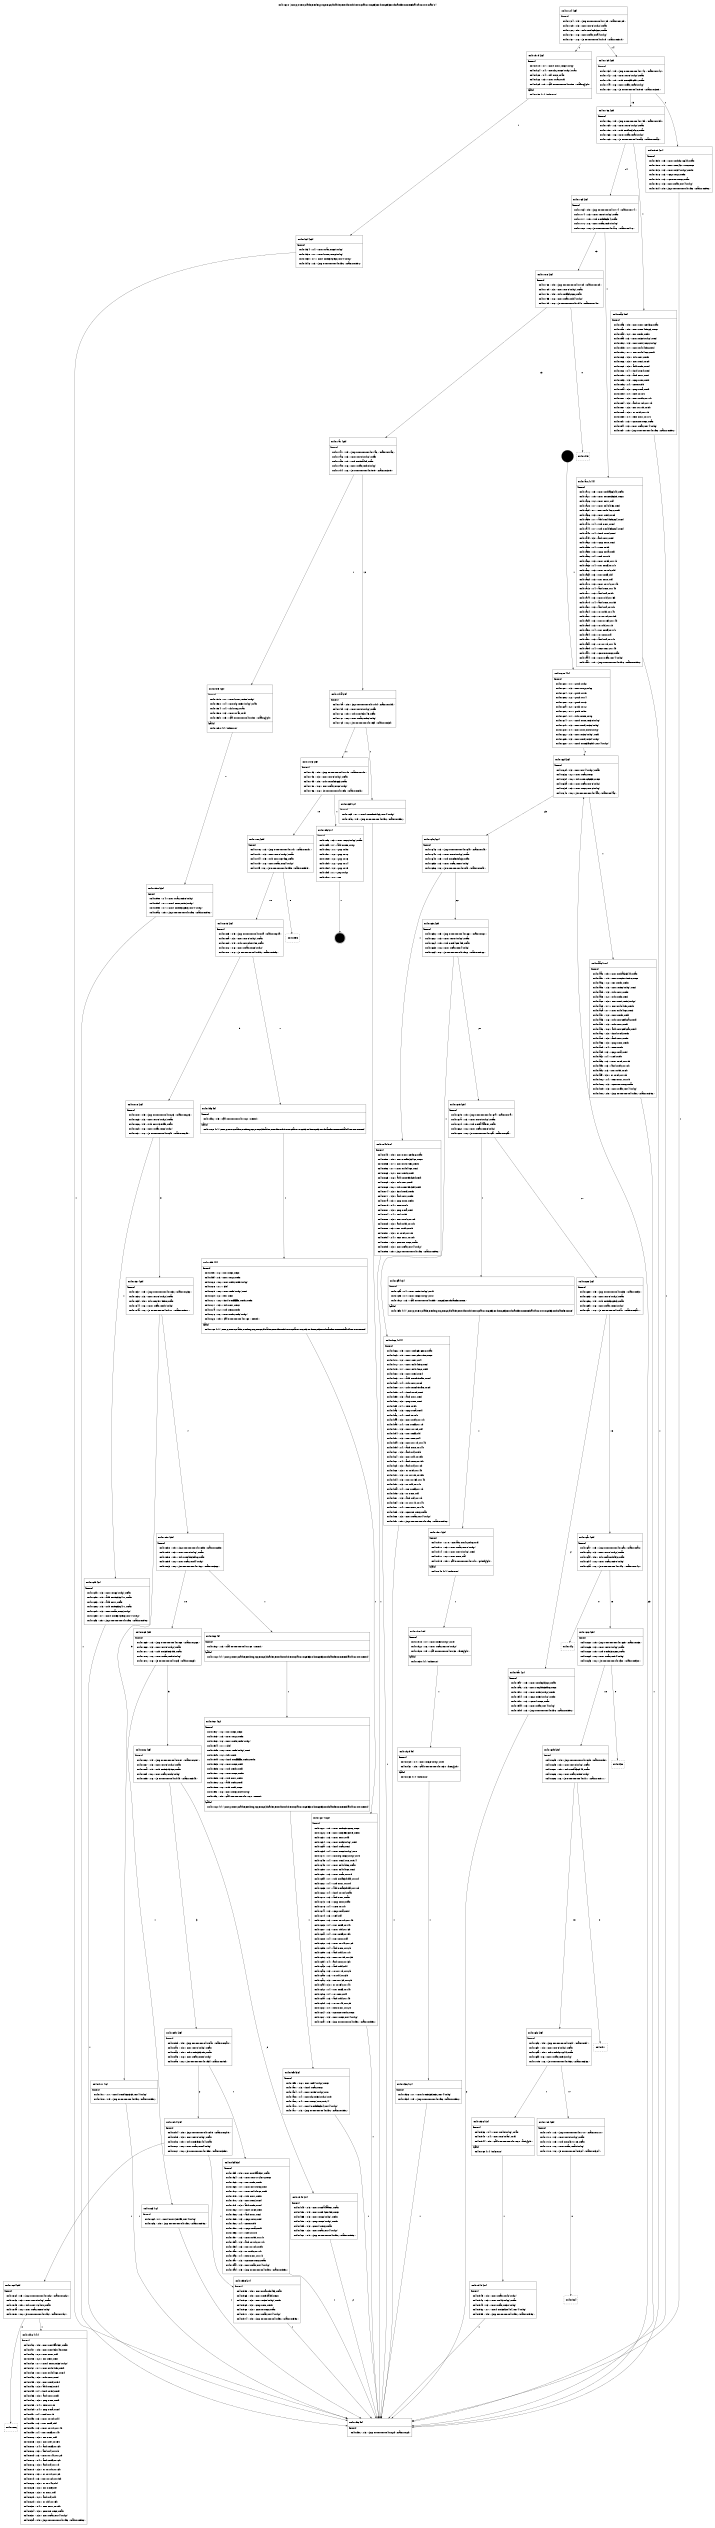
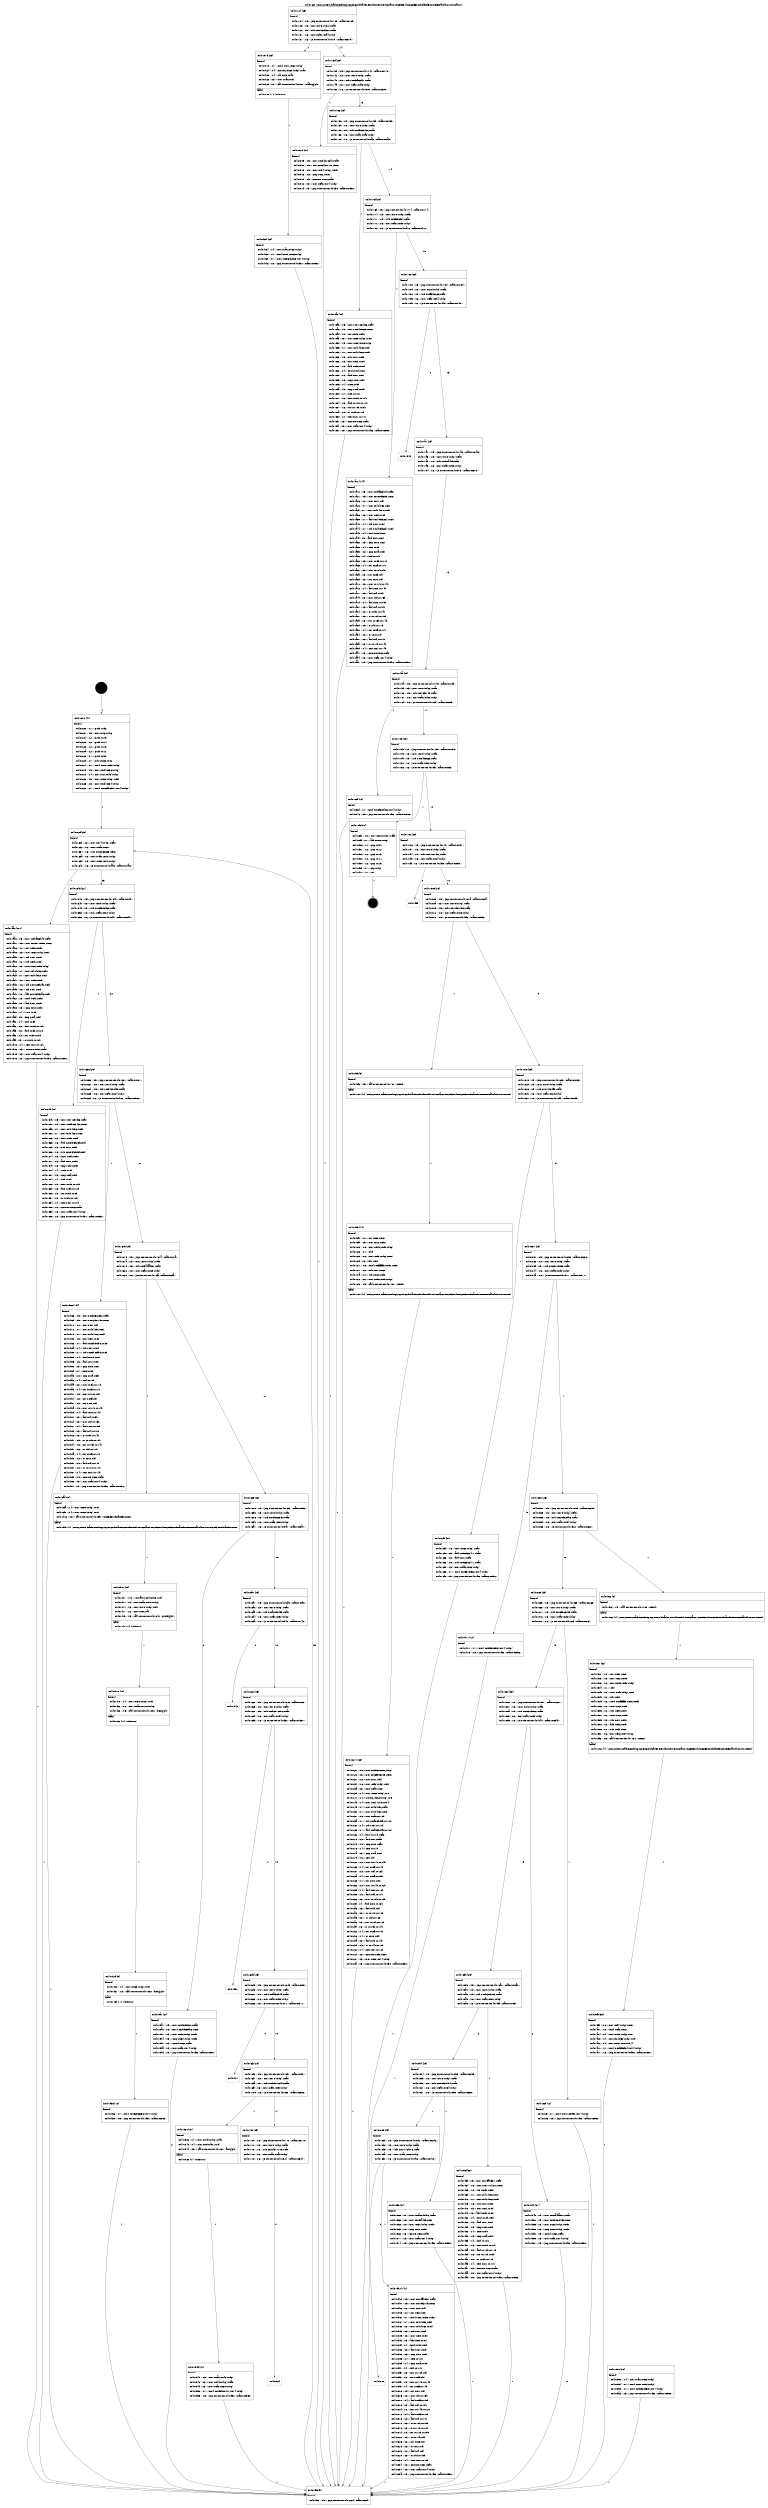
(240, 709) -> none
none -> (381, 2483)
